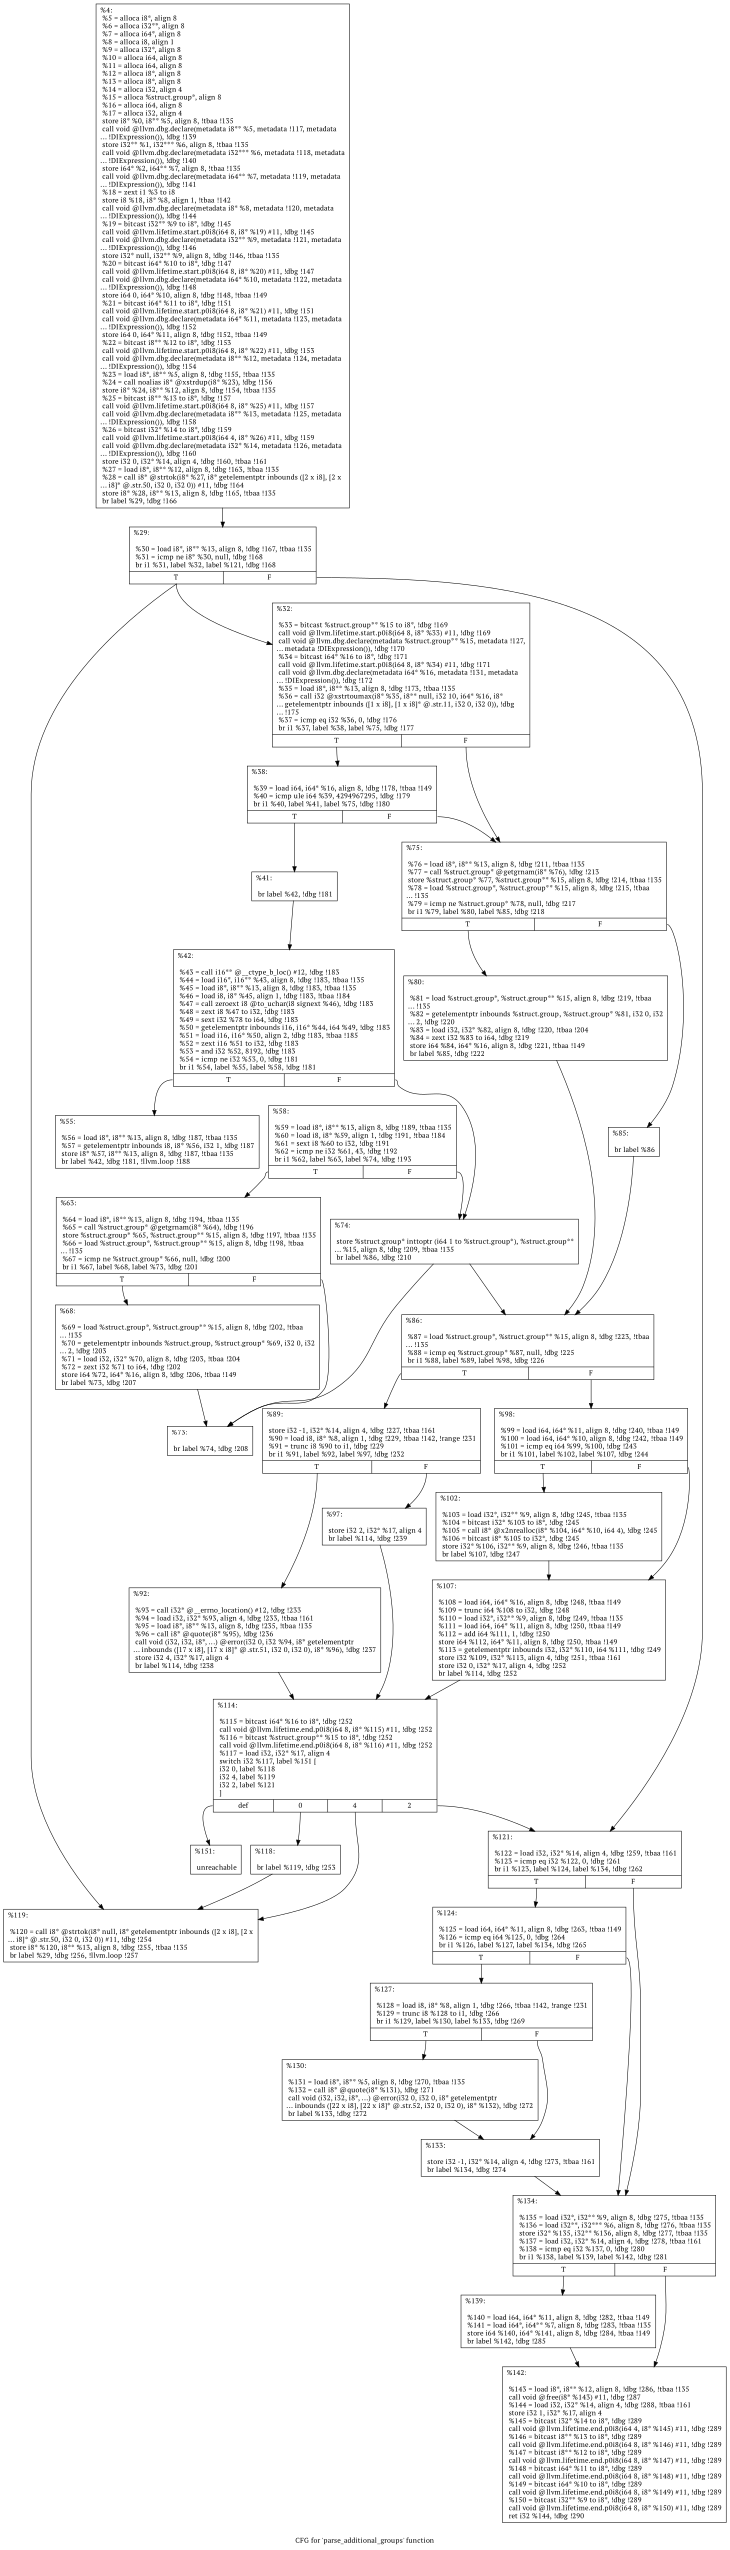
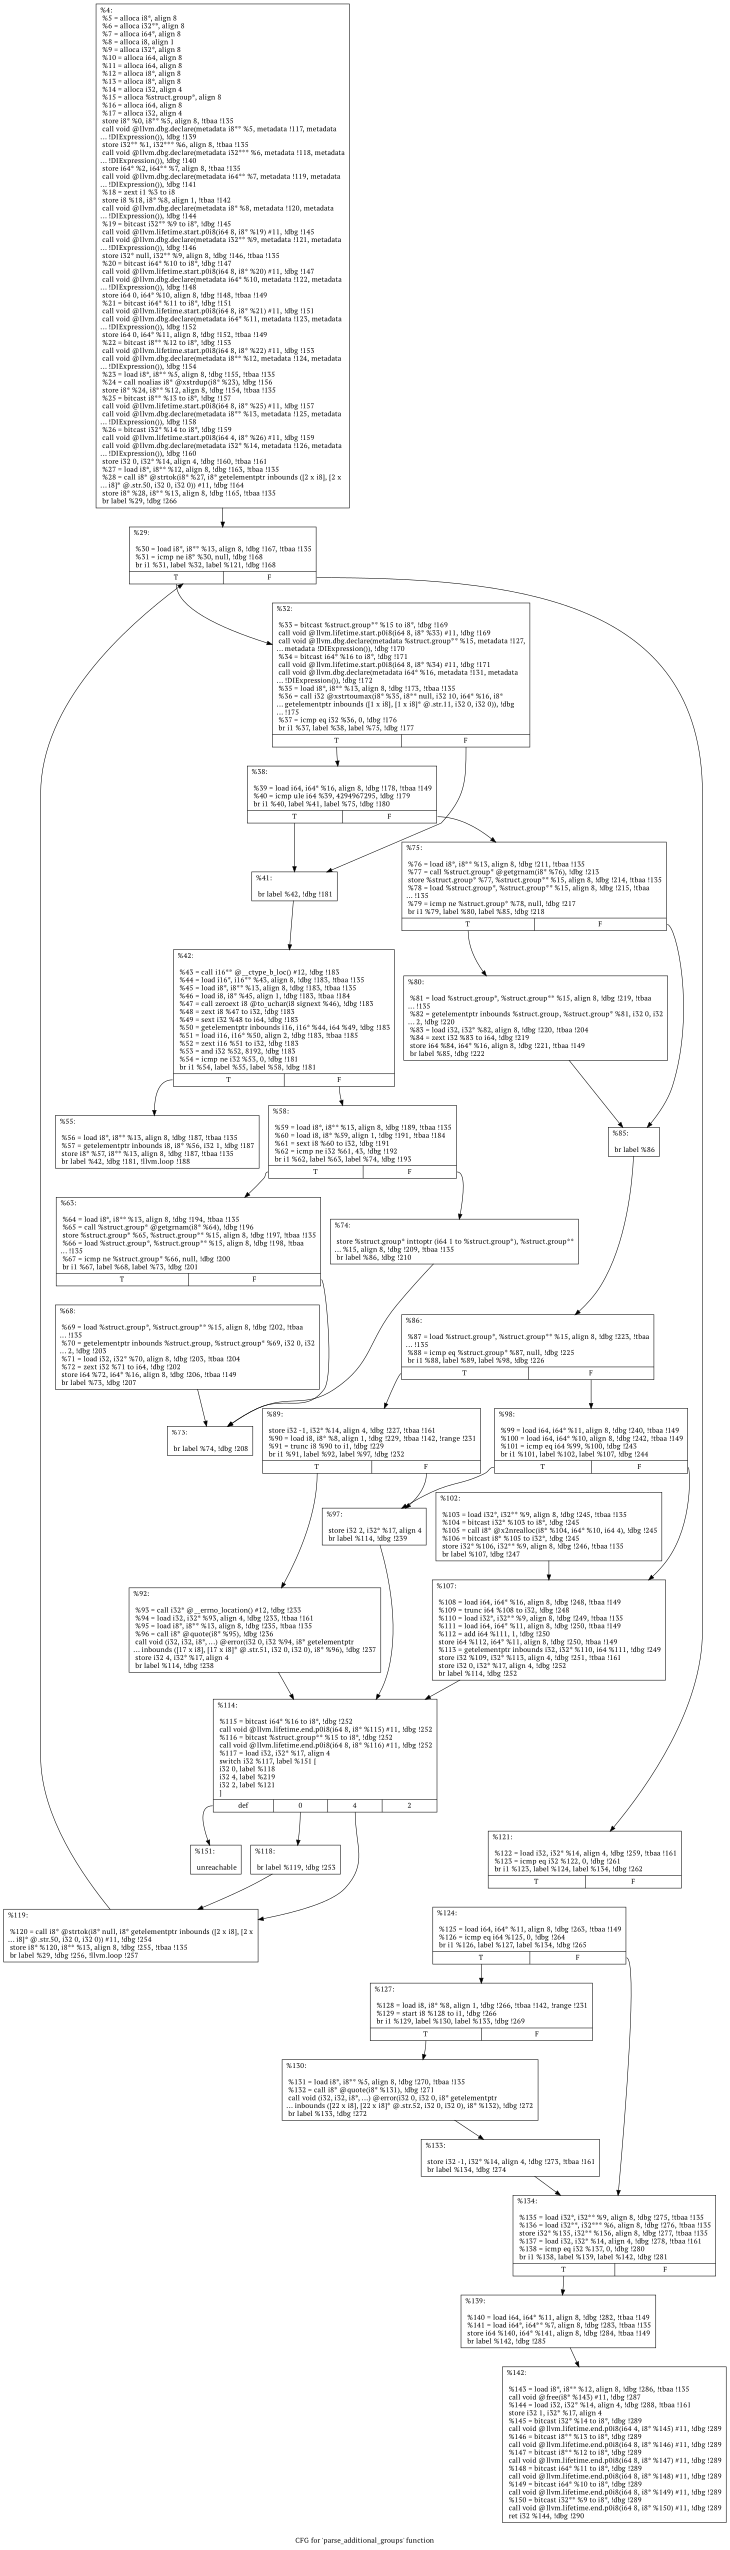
(139, 501) -> (139, 501)
(475, 794) -> (424, 830)
(238, 1020) -> (238, 1020)
(470, 1122) -> (340, 1093)
(593, 1186) -> (594, 1092)
(31, 1226) -> (41, 1232)
(486, 1287) -> none
(123, 1293) -> none
(543, 1480) -> (450, 1485)
(246, 1777) -> (246, 1777)
(485, 1813) -> none
(537, 1895) -> none
(437, 2013) -> (436, 2013)
(641, 2040) -> none
(547, 2089) -> none
(666, 2320) -> none
